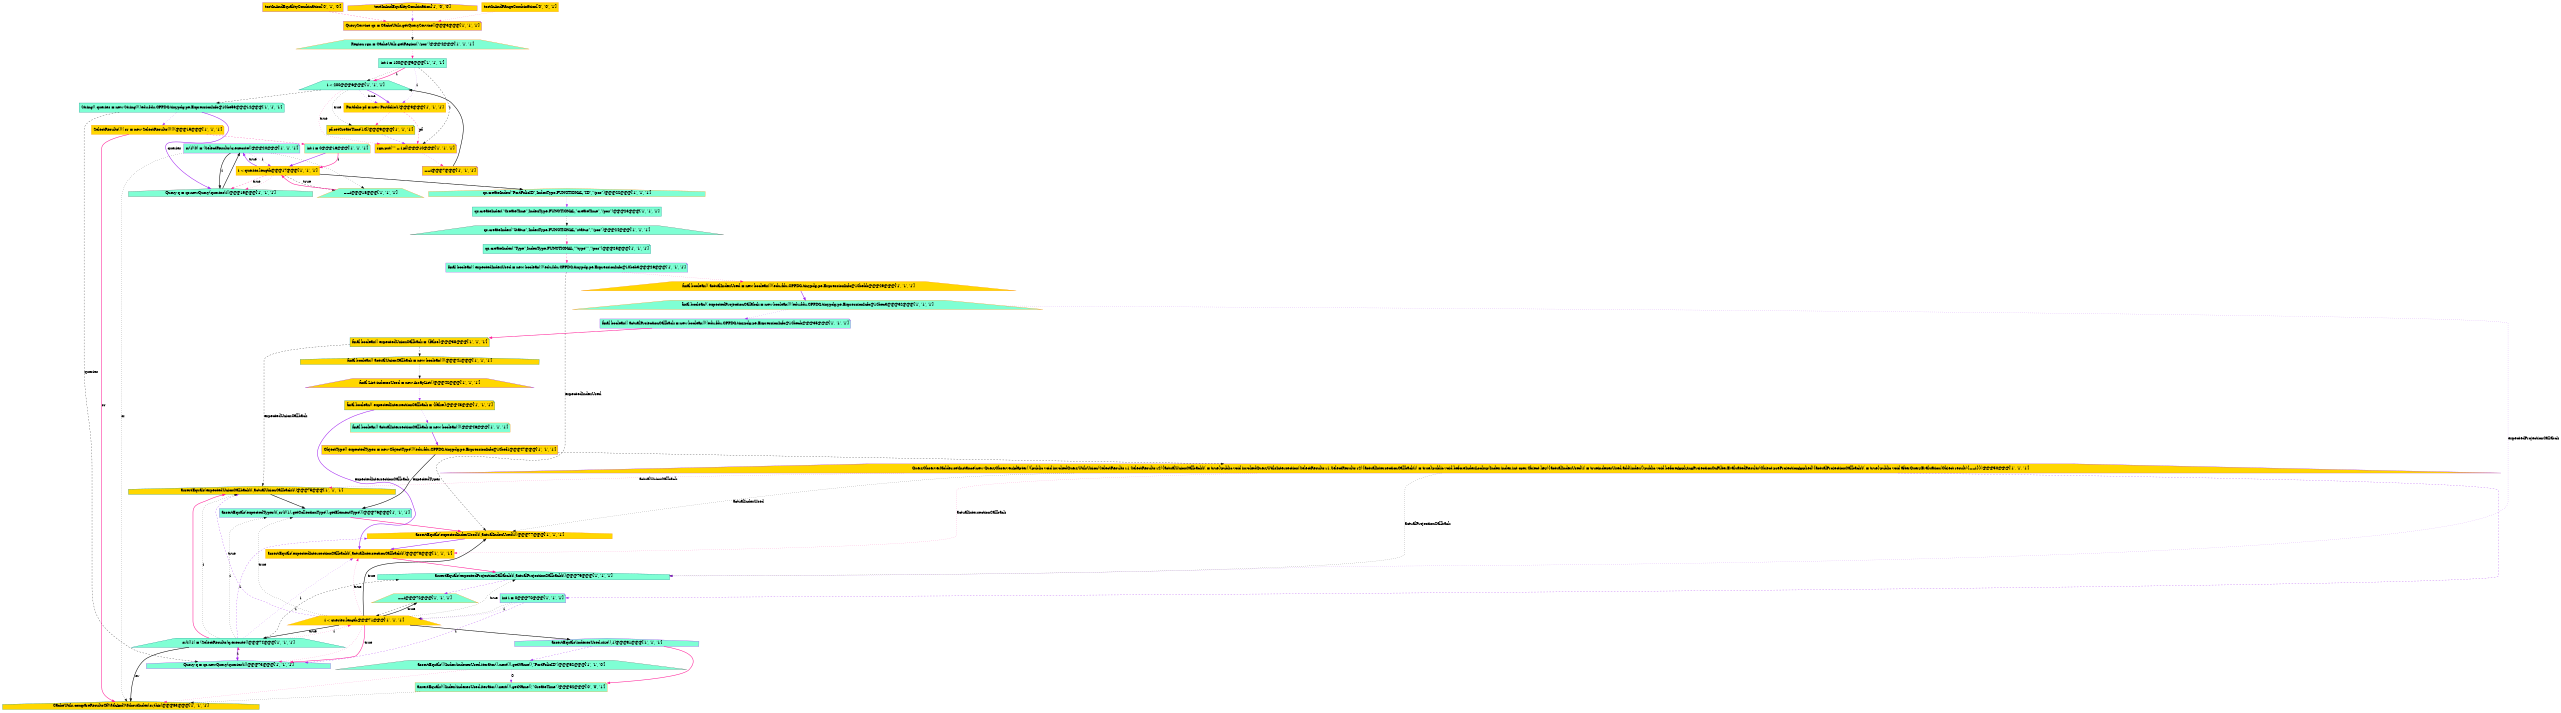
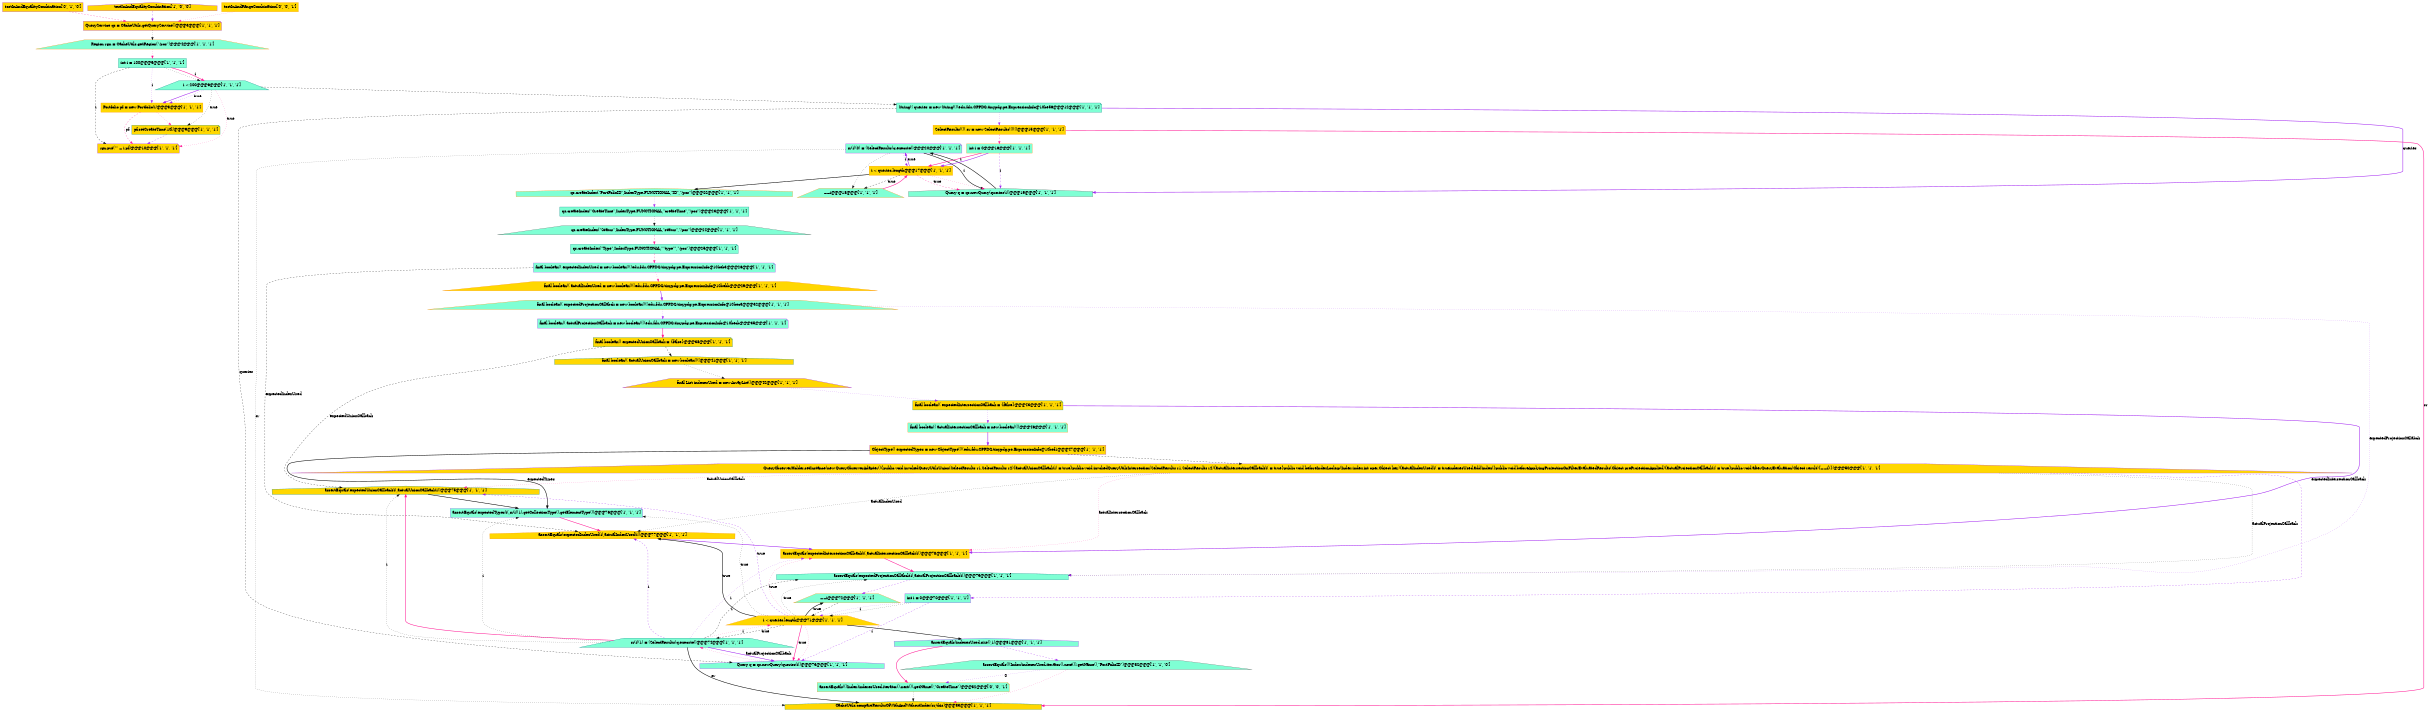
(337, 148) -> (999, 148)
none -> (1000, 169)
(450, 171) -> none
(303, 631) -> (752, 632)
(238, 654) -> (768, 654)
